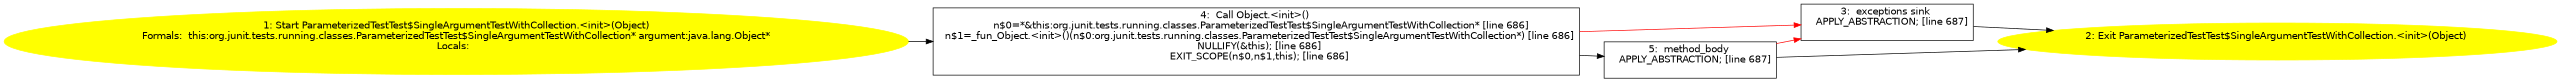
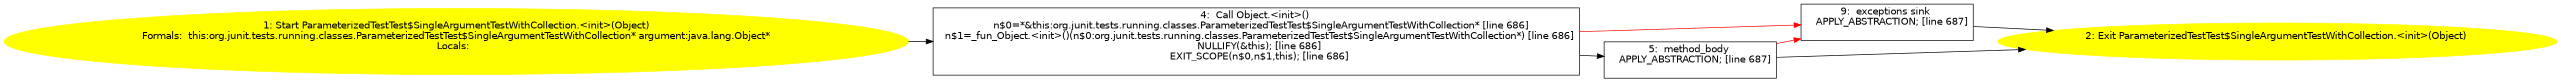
(1887, 22) -> (1887, 22)
